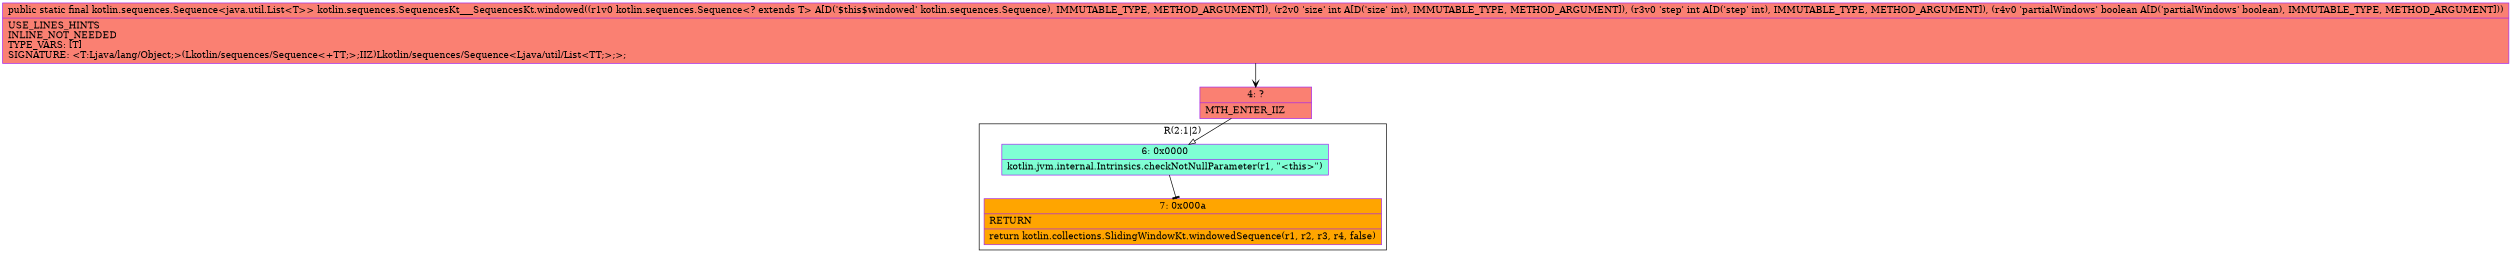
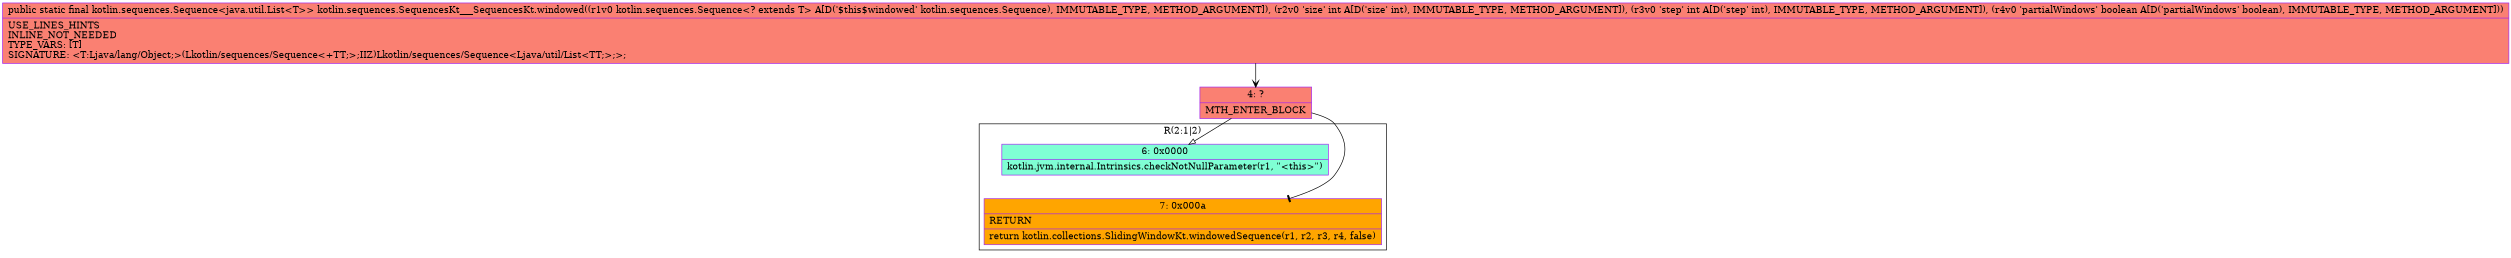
(1245, 110) -> (1256, 110)
(1172, 185) -> (1343, 161)
